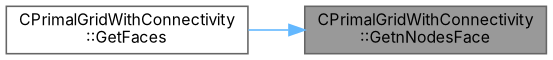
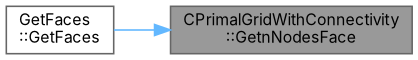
(127, 30) -> (60, 30)
